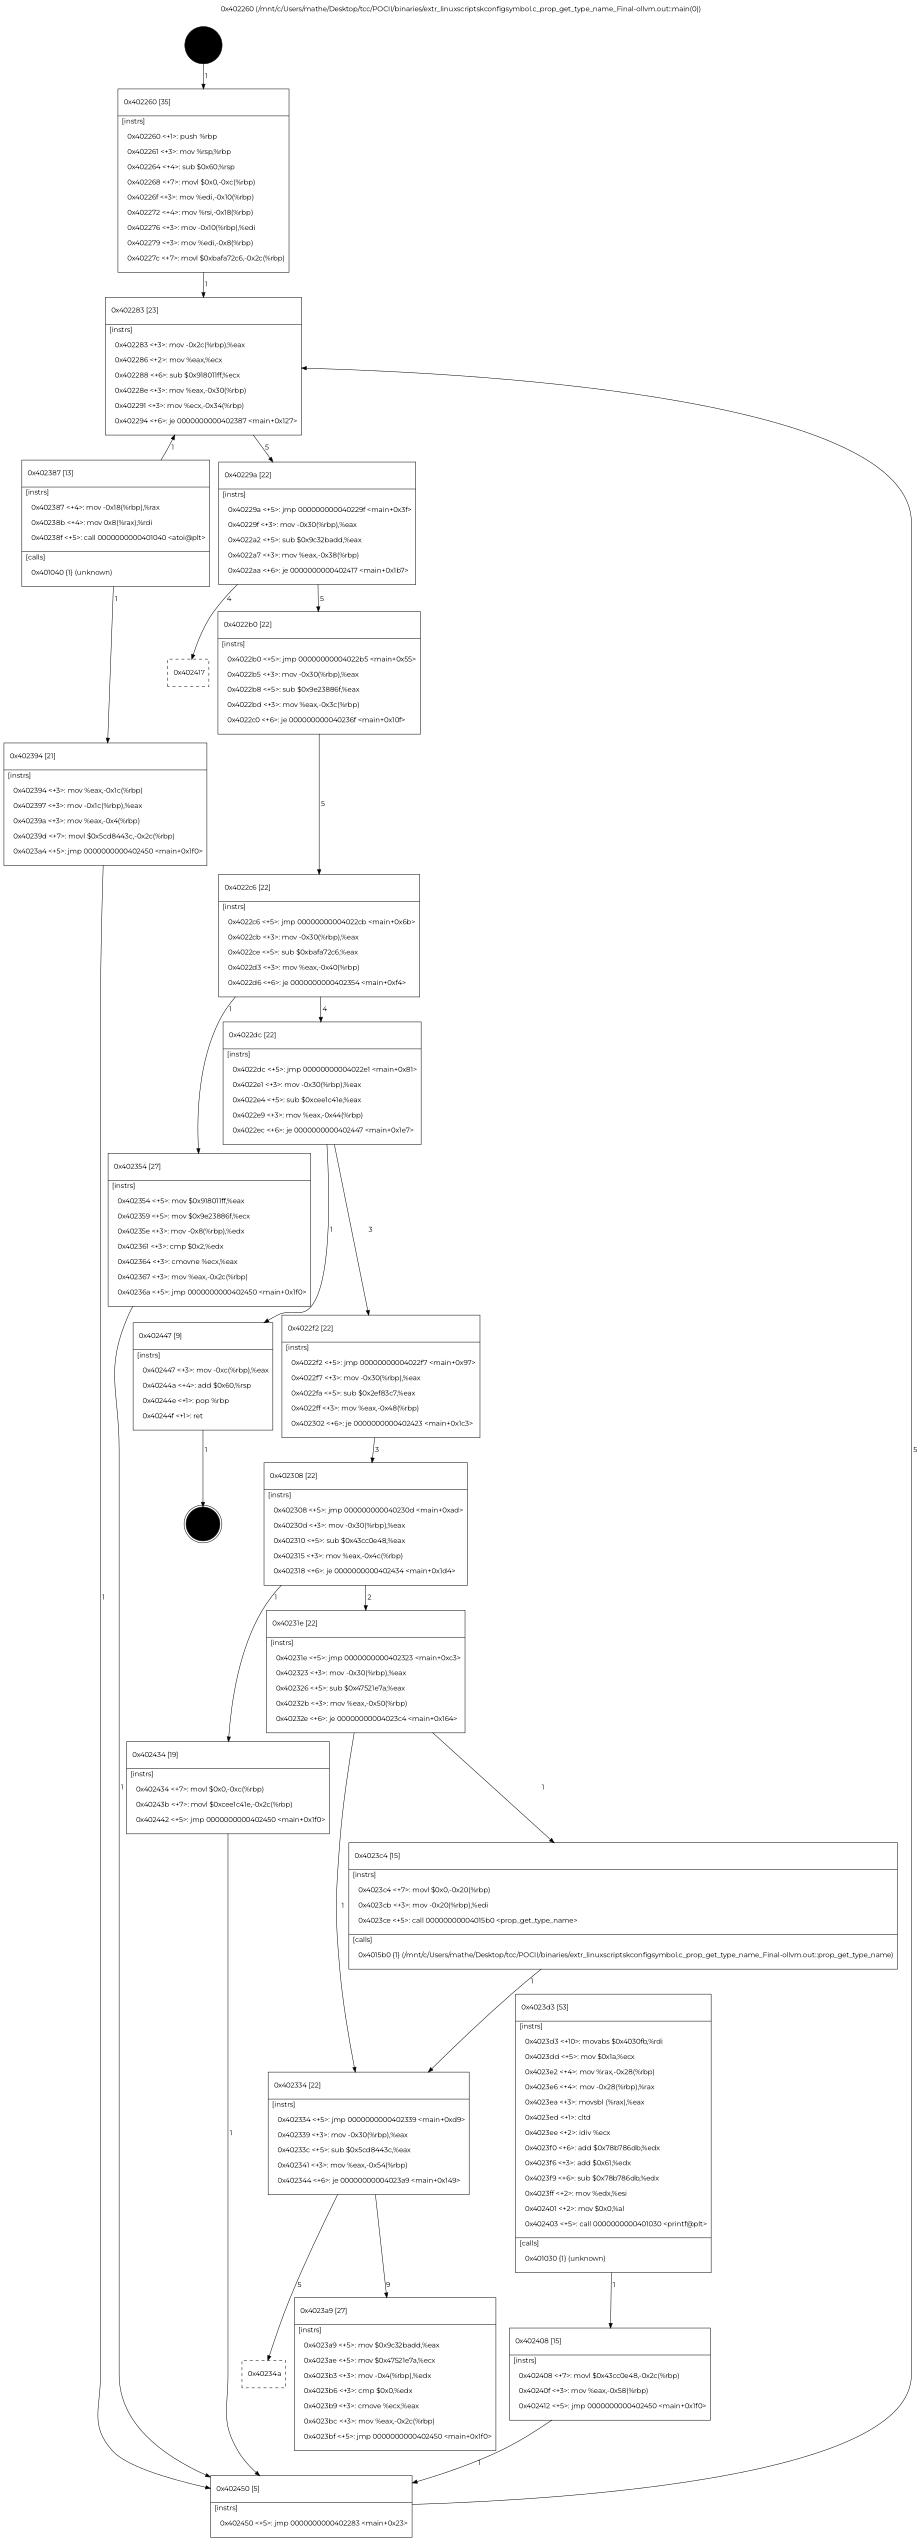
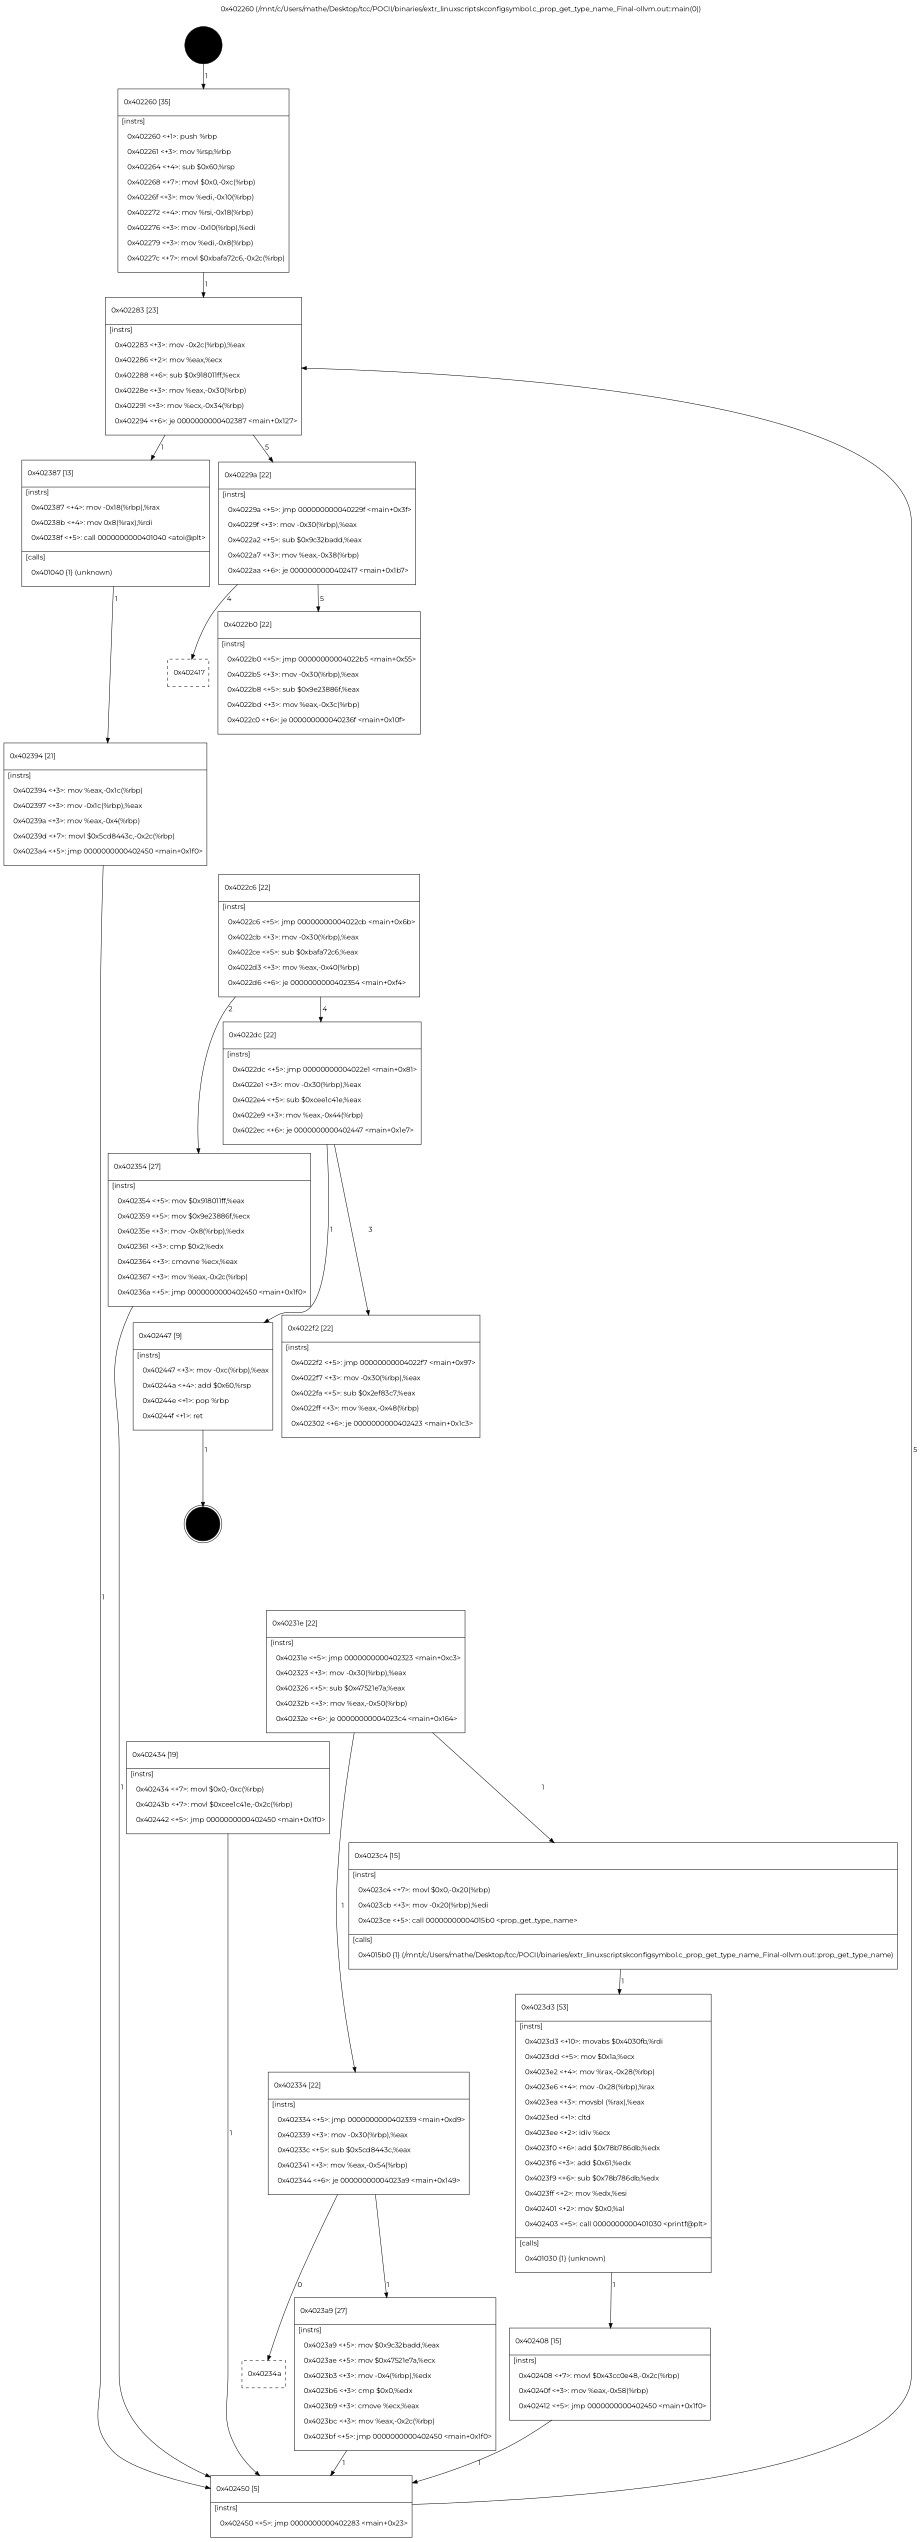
(167, 450) -> (159, 445)
(319, 802) -> none
(230, 1009) -> (230, 1009)
(366, 1524) -> none
(485, 2017) -> (620, 1979)
(299, 2285) -> (299, 2285)
(387, 2285) -> (387, 2285)
none -> (340, 2461)
